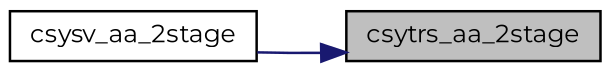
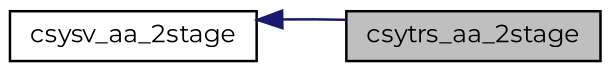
(289, 53) -> (314, 19)
